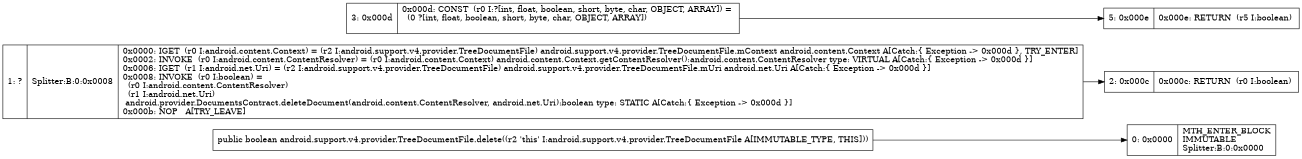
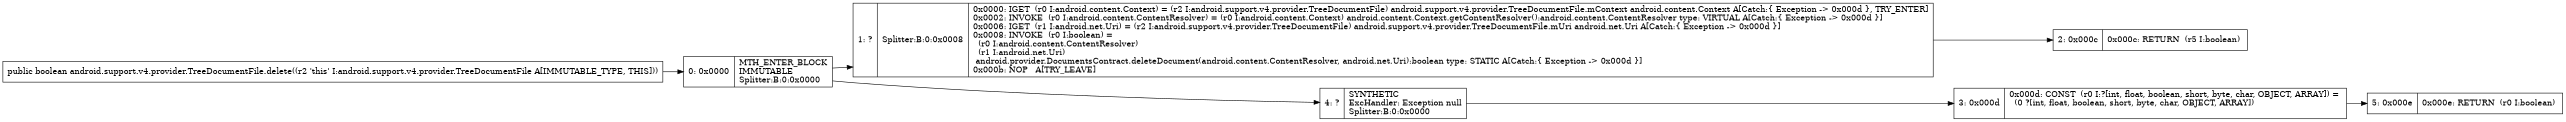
(1227, 18) -> (2490, 103)
none -> (840, 68)
(1226, 82) -> (2175, 40)
none -> (1393, 103)
